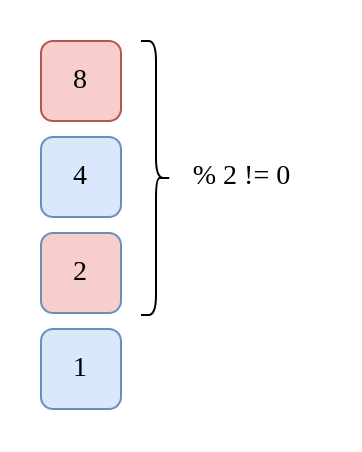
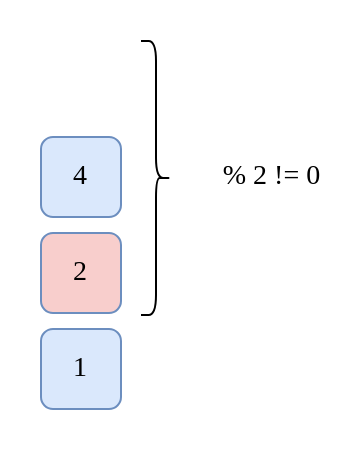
(81, 81) -> none
(245, 177) -> (275, 177)
